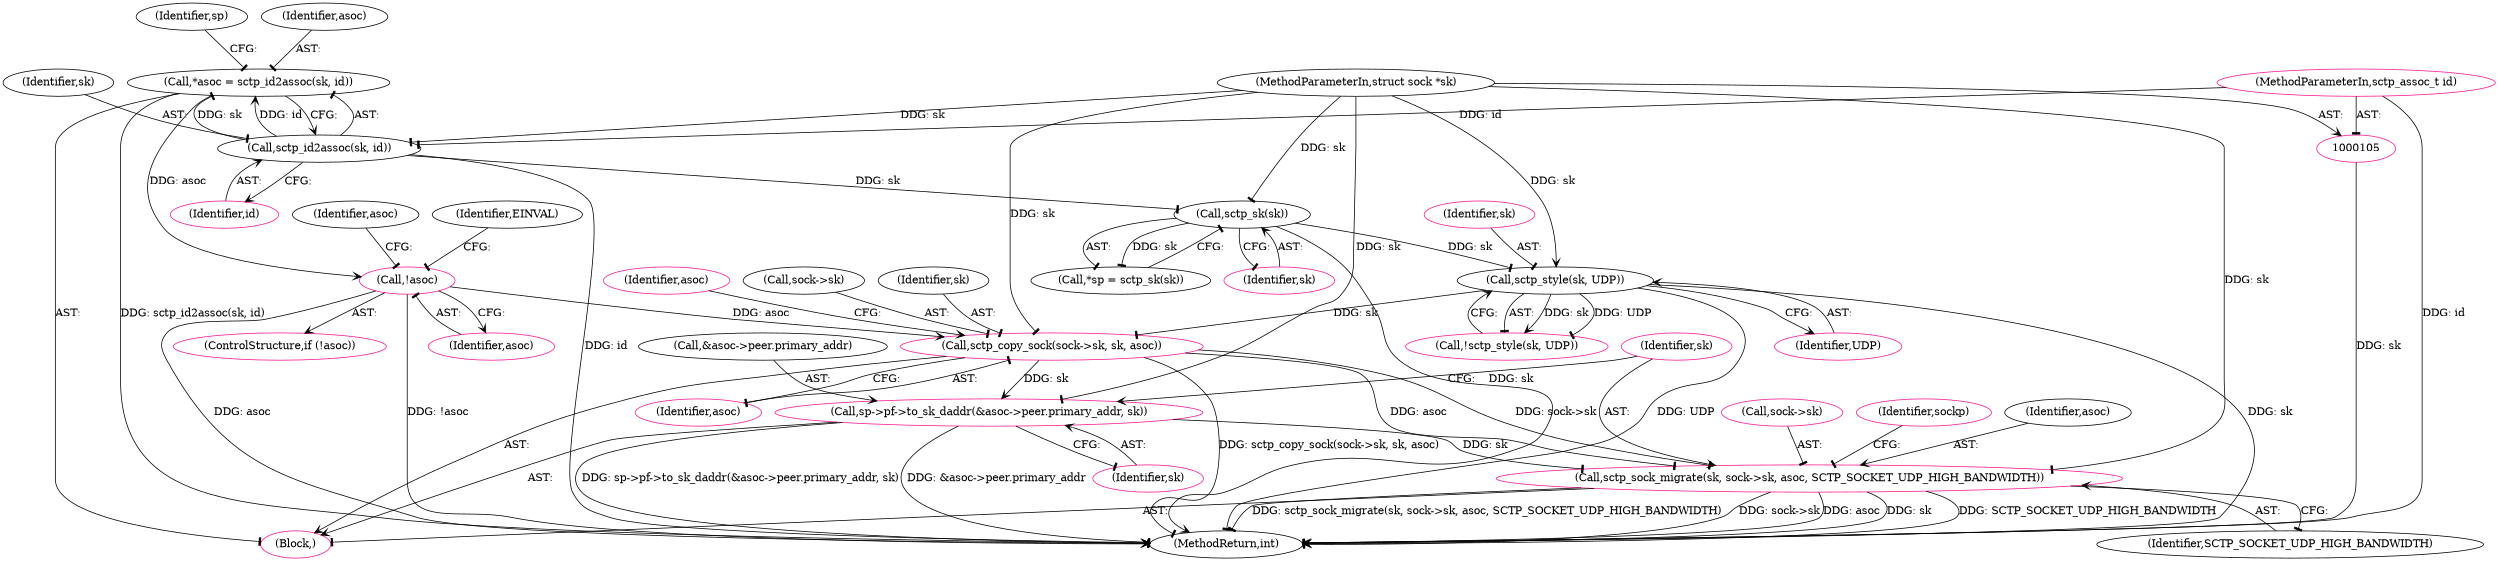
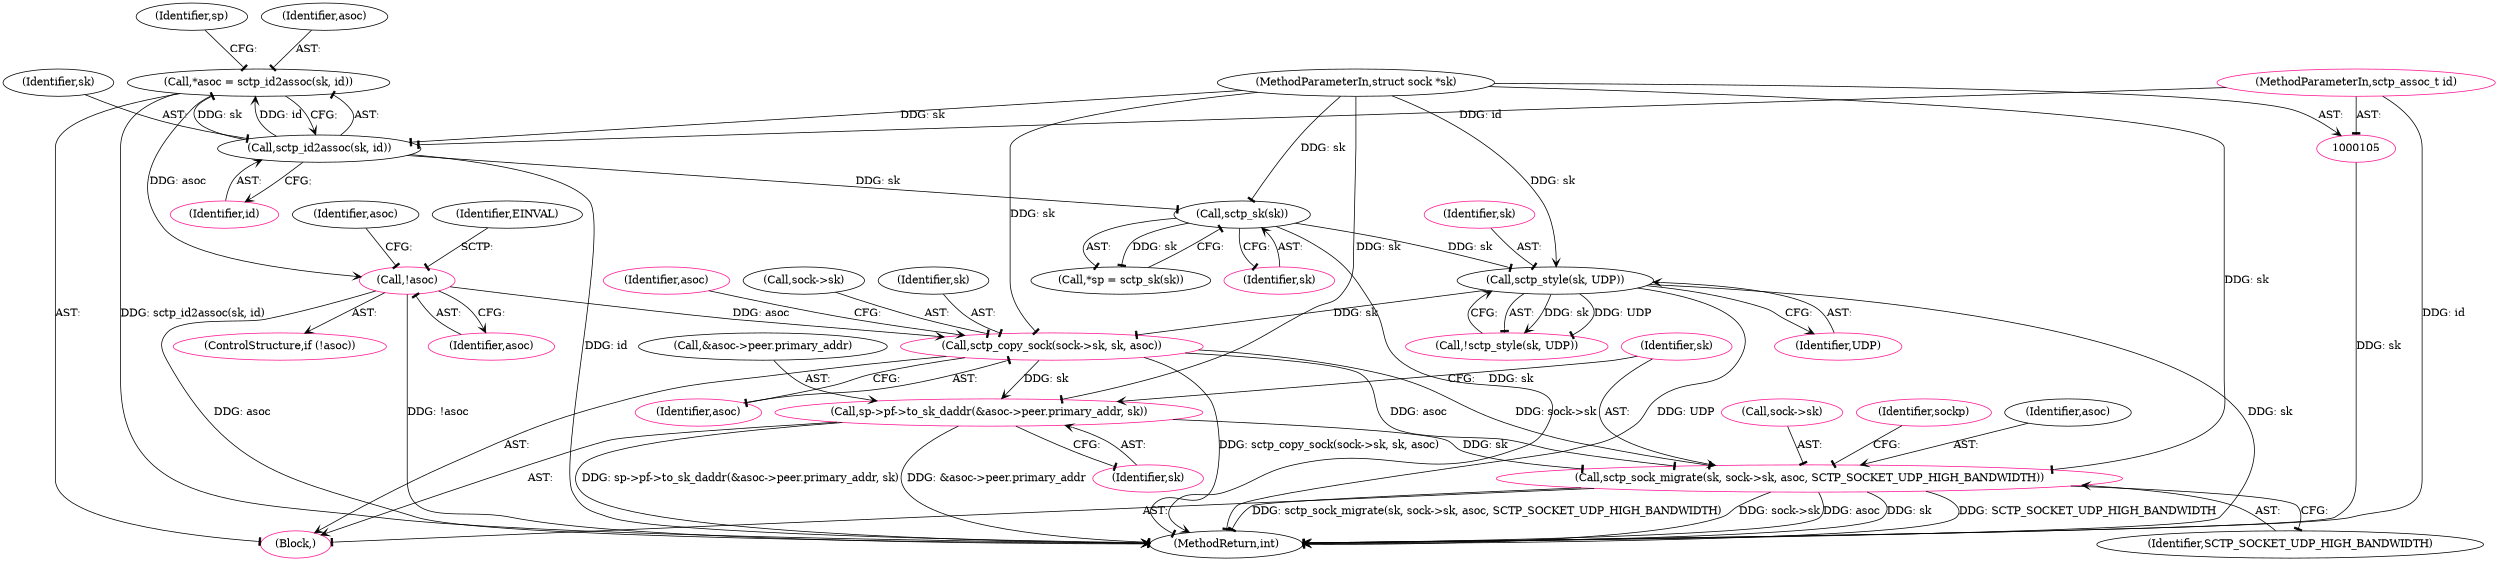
(479, 248) -> (479, 248)
